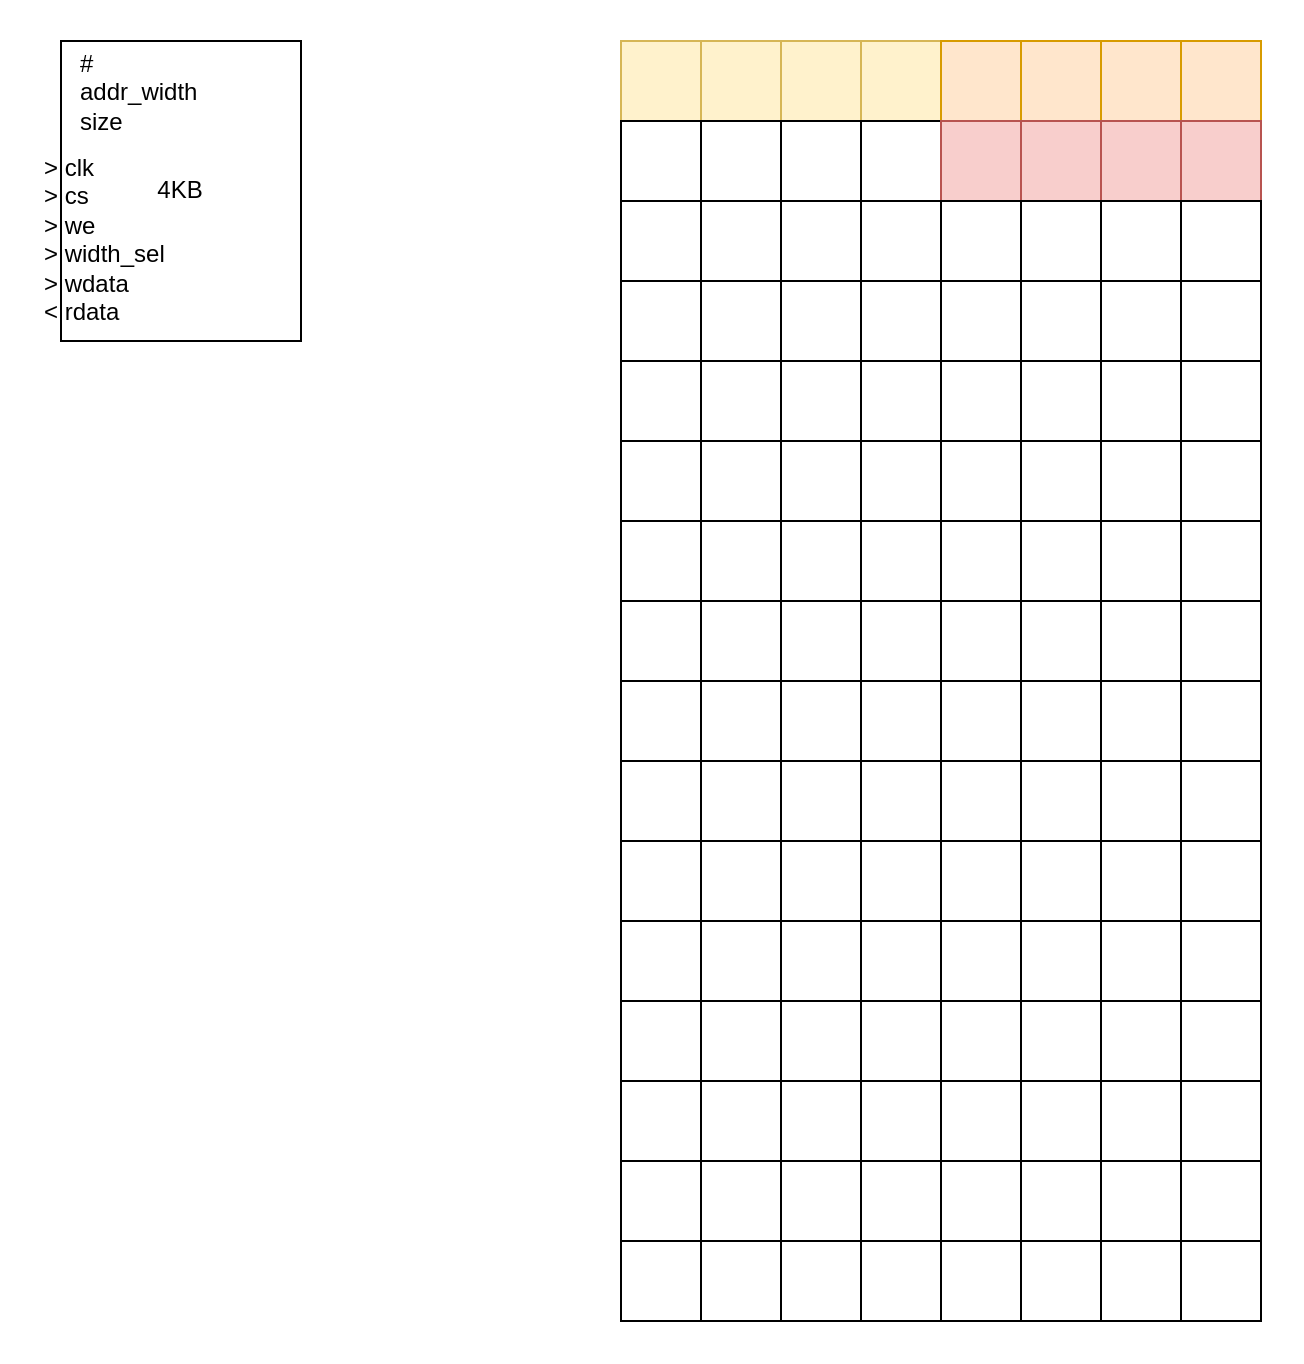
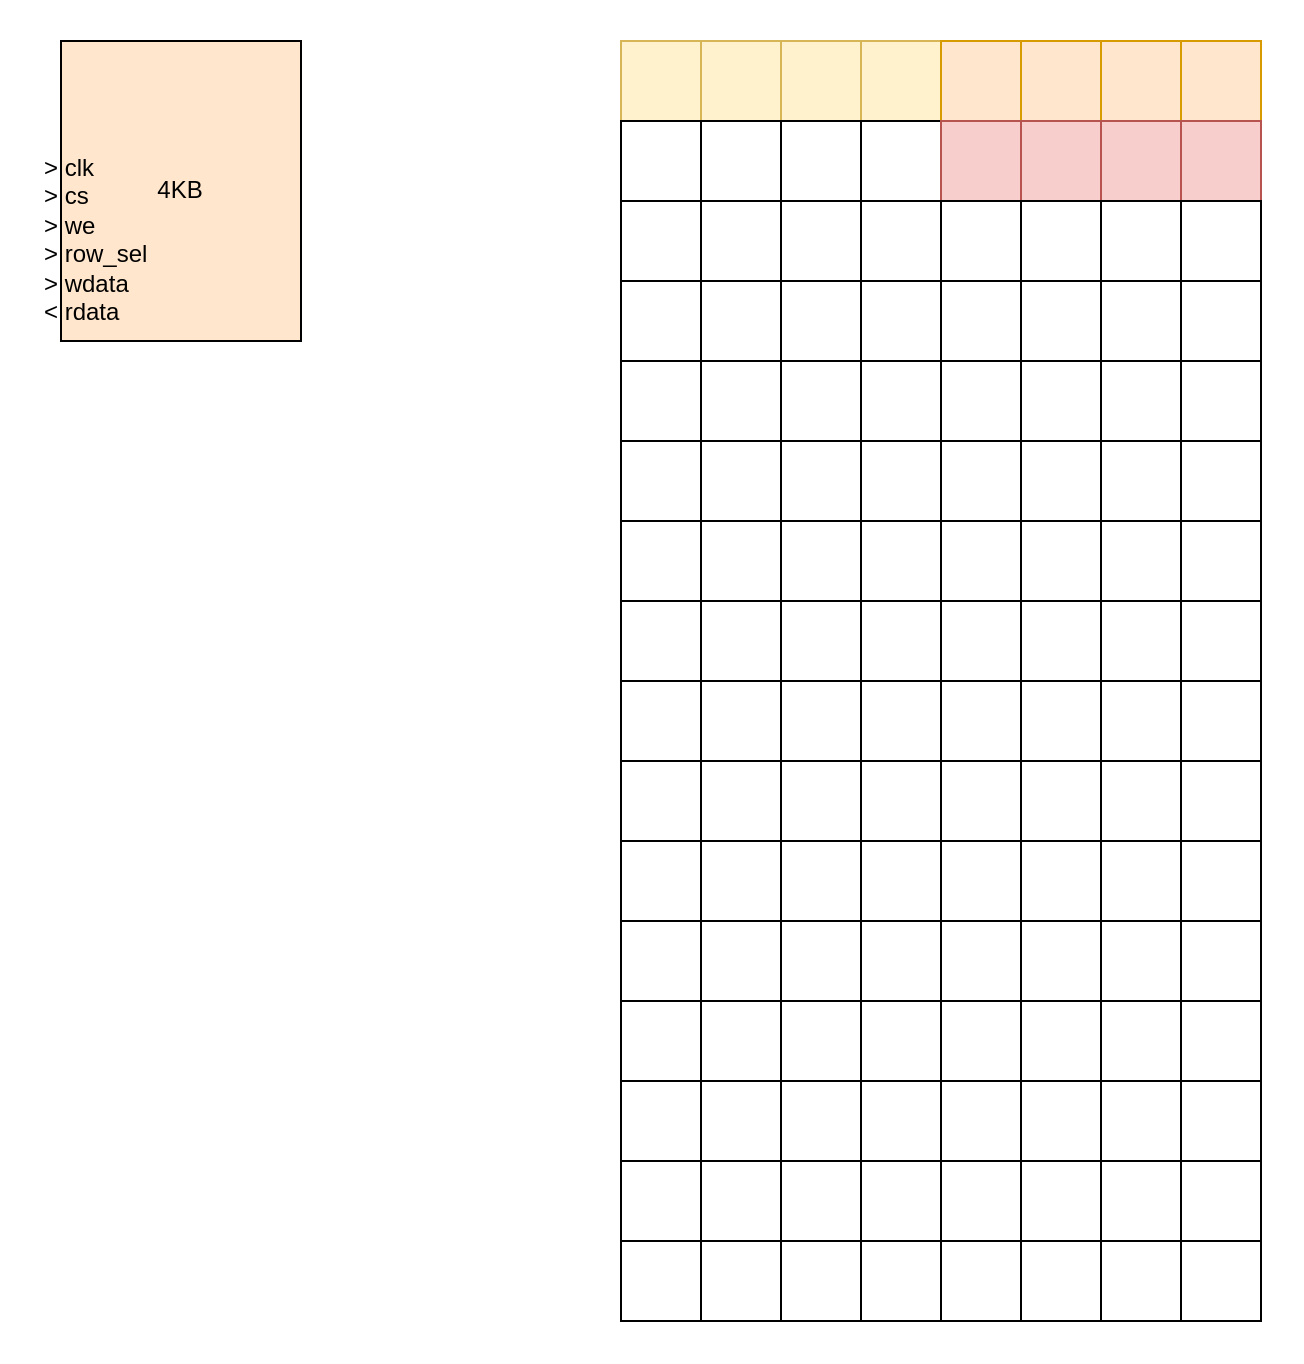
(161, 91) -> none
(181, 191) -> (181, 191)
(113, 241) -> (102, 241)
